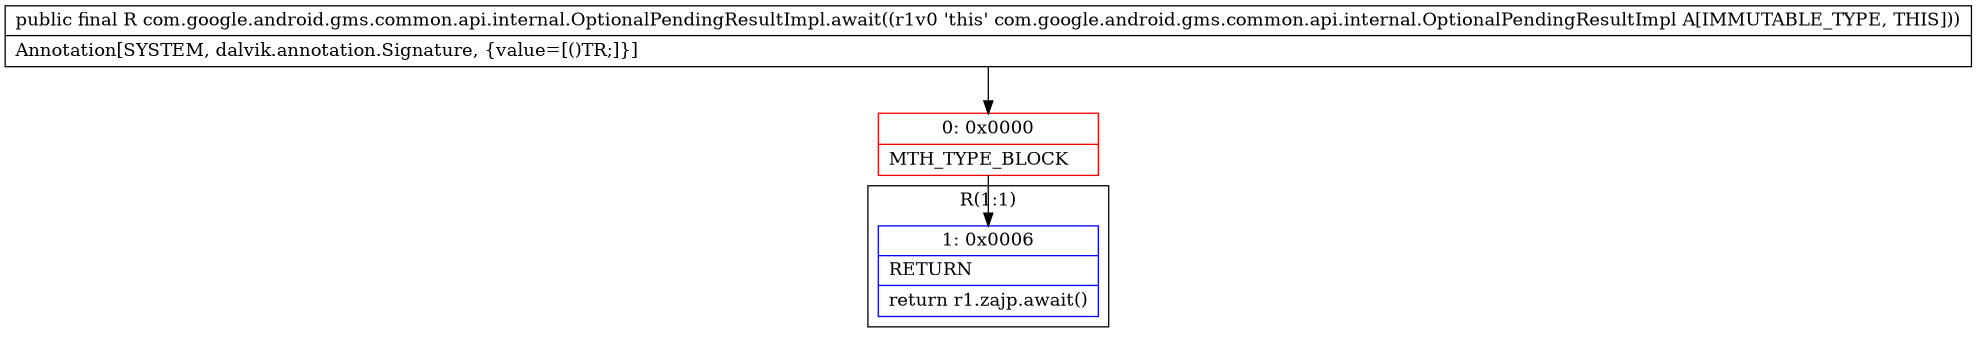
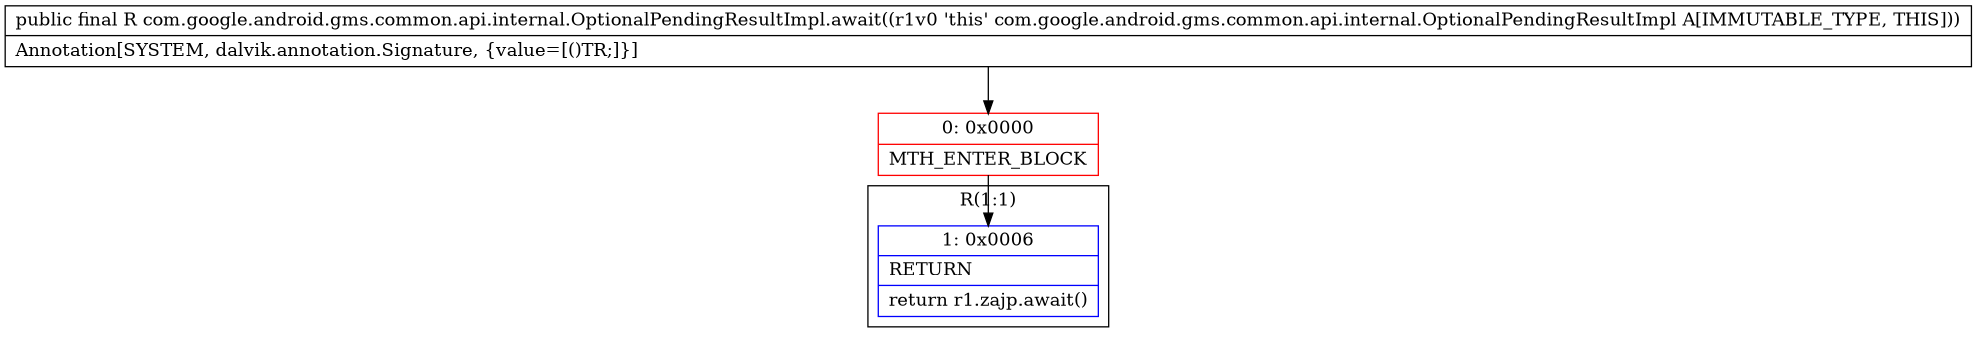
(979, 159) -> (988, 159)
